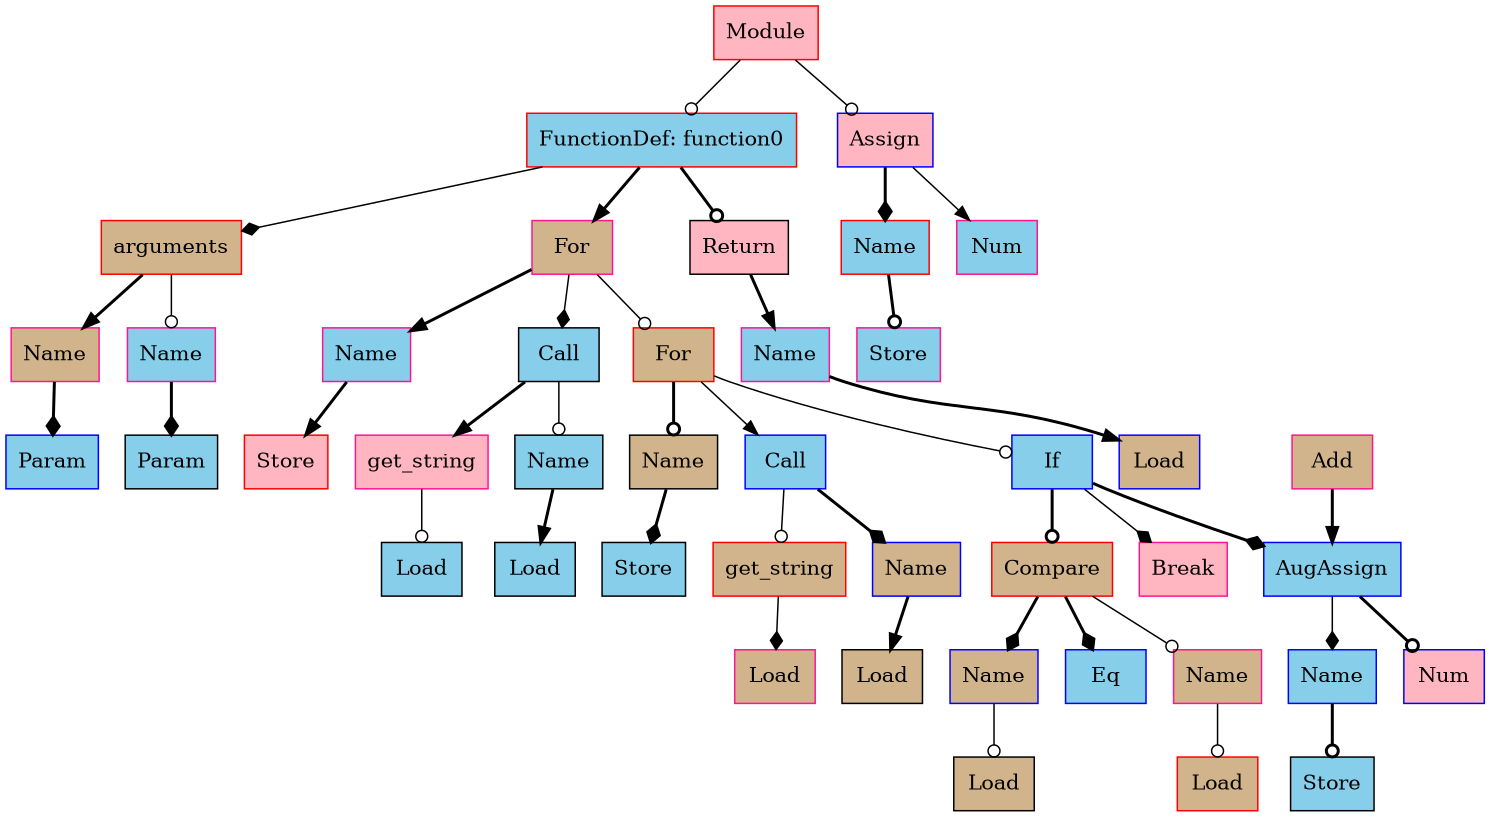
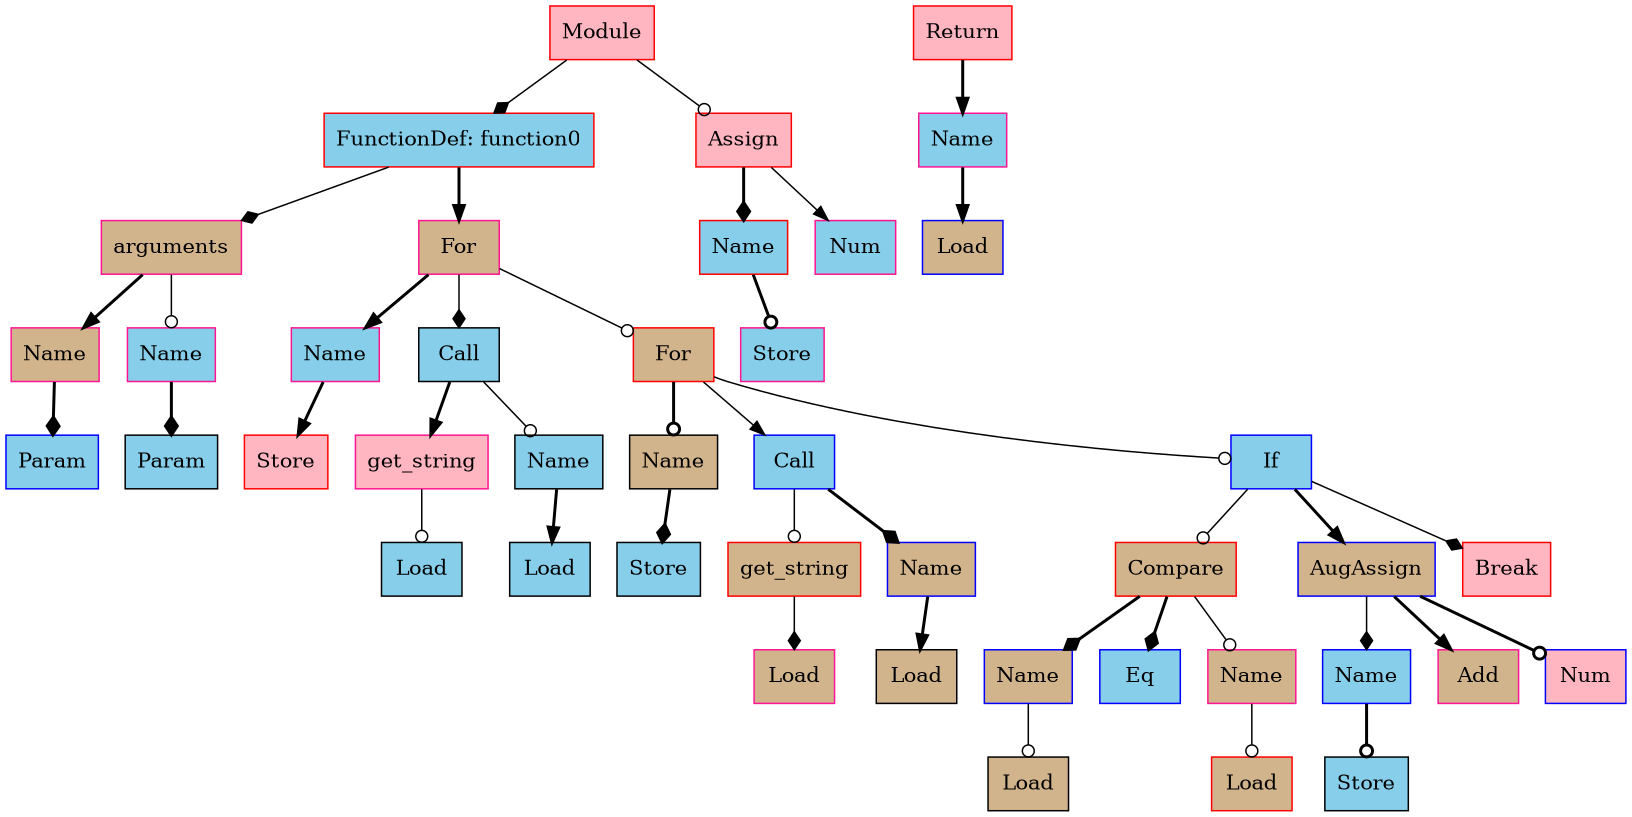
(718, 82) -> (538, 81)
(885, 140) -> (744, 140)
(697, 189) -> none
(171, 247) -> (171, 247)
(739, 247) -> (963, 33)
(1332, 508) -> (1417, 618)
(1052, 510) -> (1228, 511)
(1169, 513) -> (1314, 510)
(1183, 569) -> (1507, 569)
(1332, 569) -> (1367, 569)
